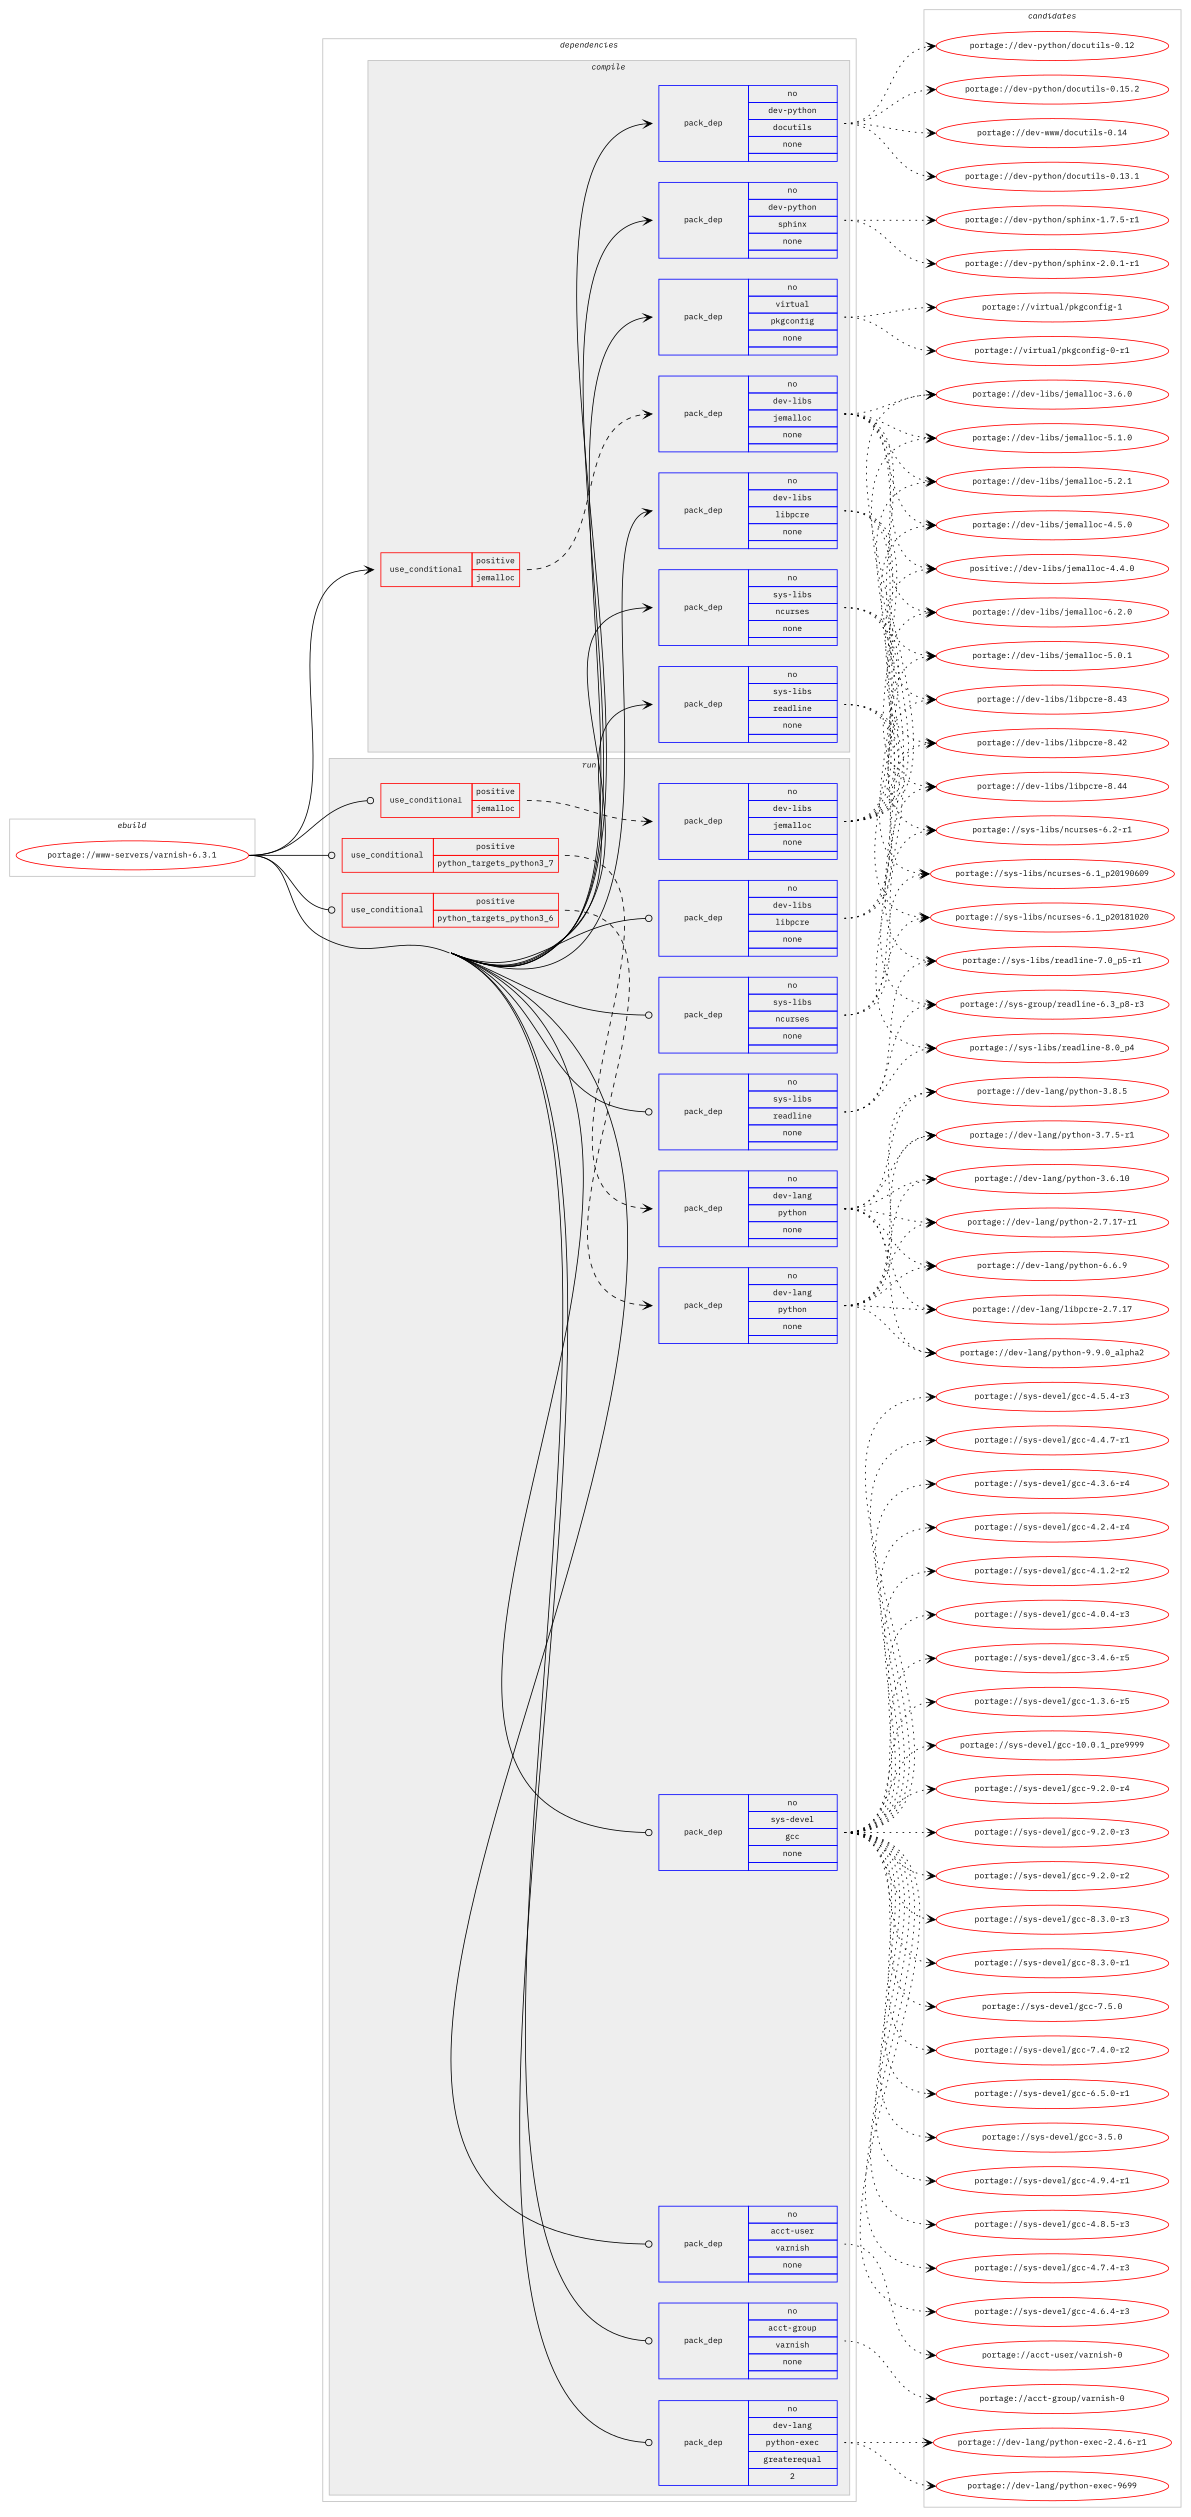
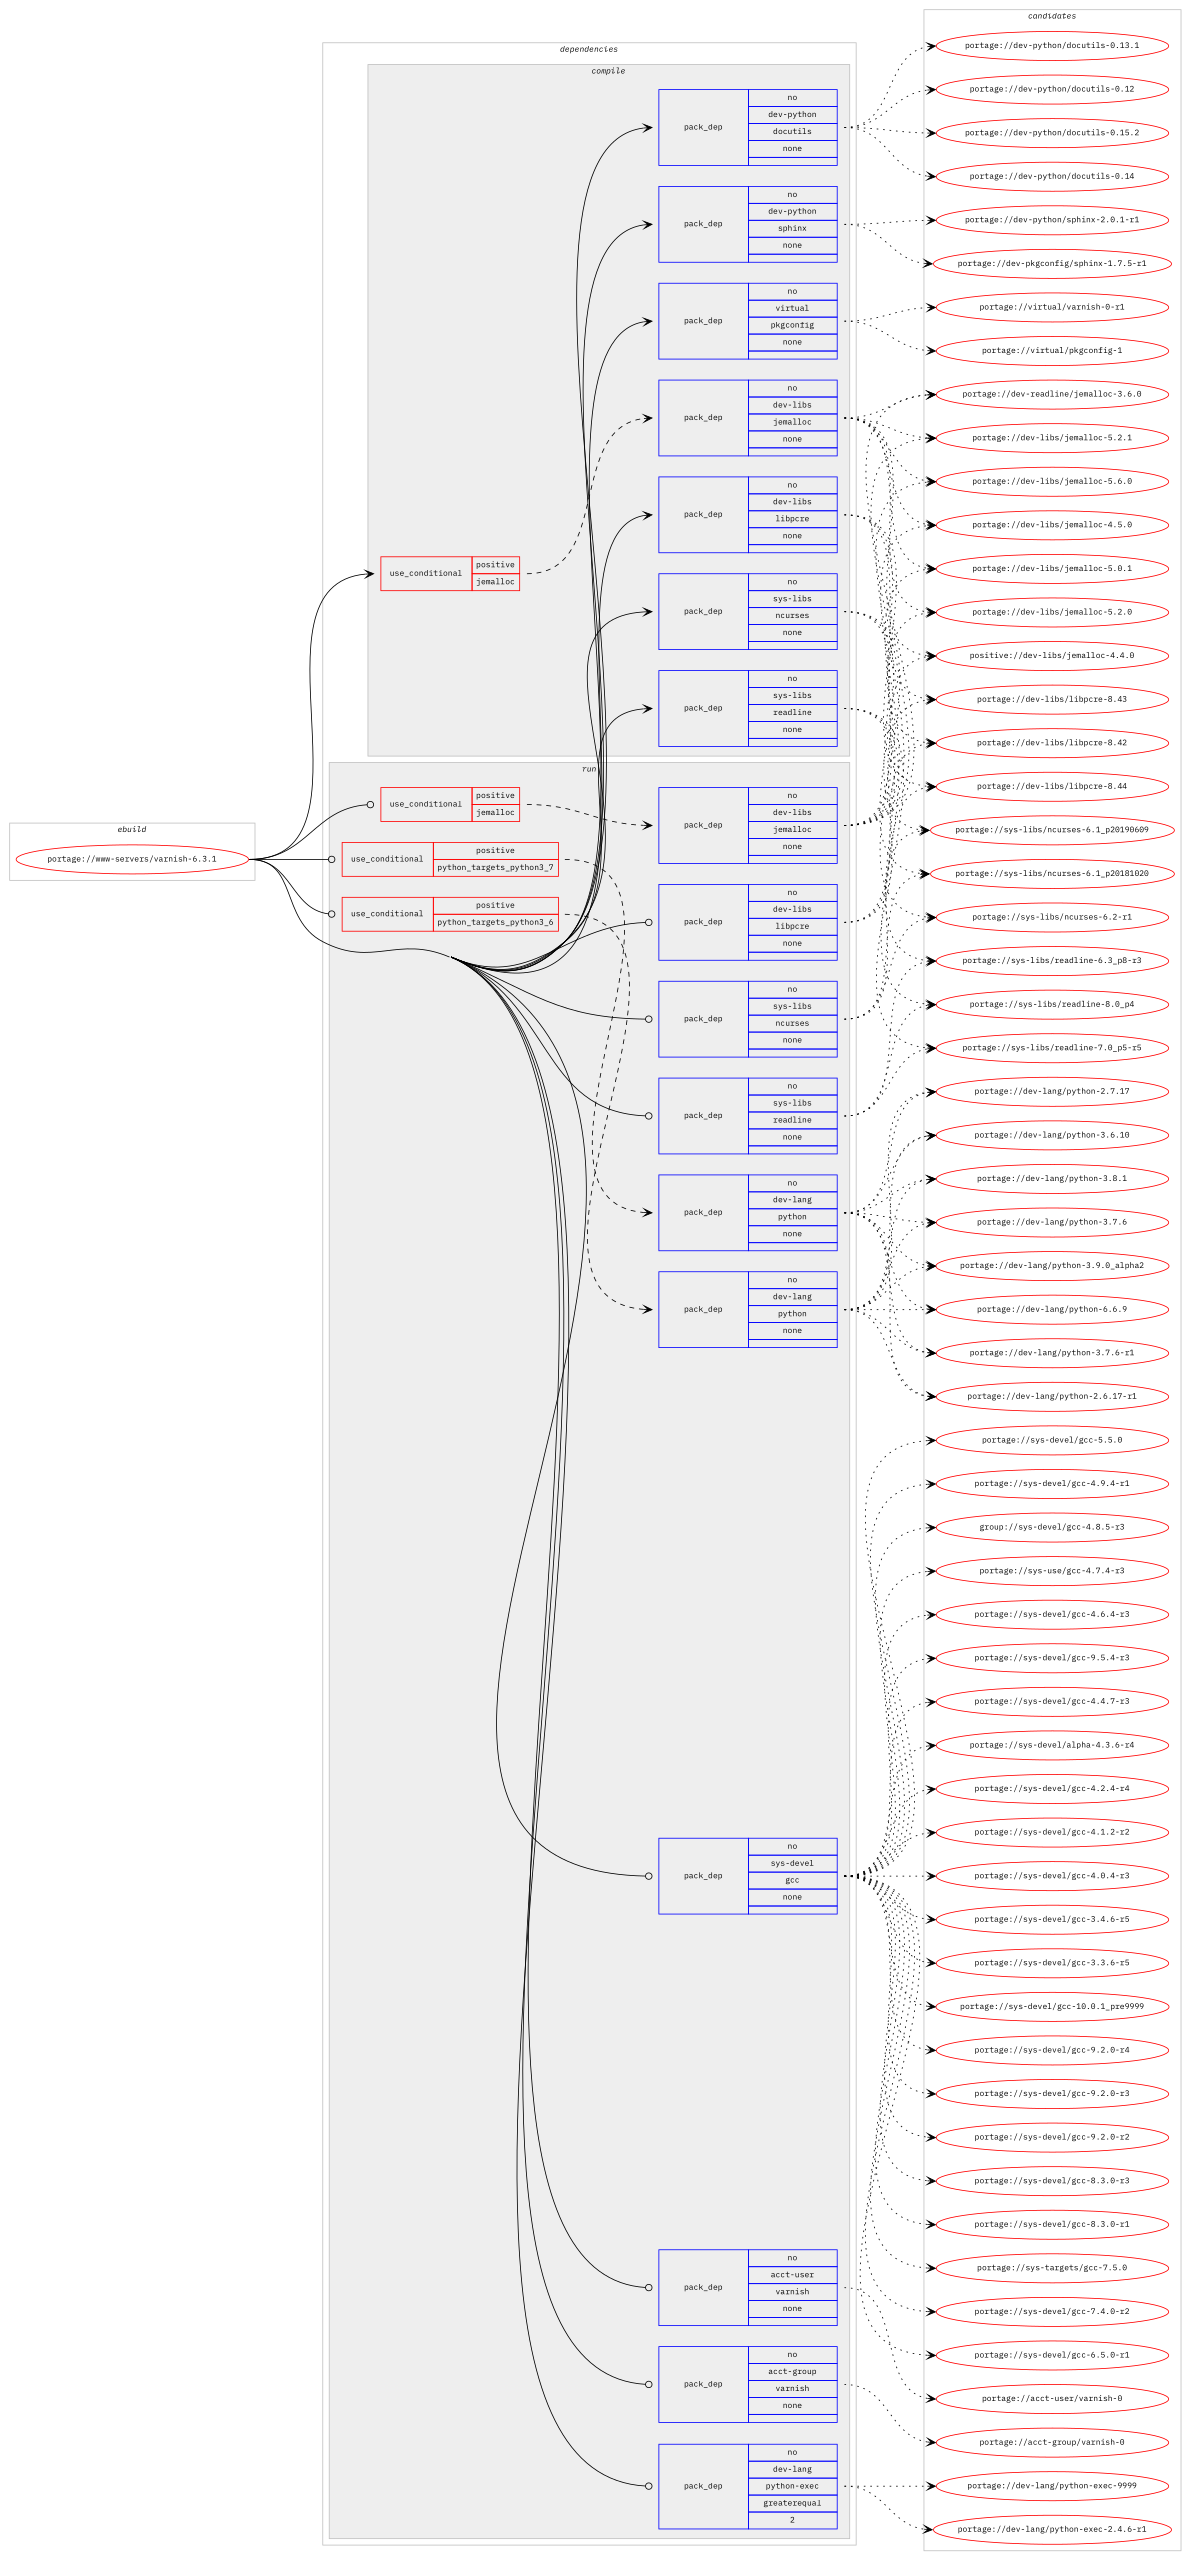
(1052, 133) -> (1052, 177)
(1052, 220) -> (1052, 264)
(1052, 351) -> (1052, 307)
(1052, 395) -> (1052, 395)
(1052, 438) -> (1052, 482)
(1052, 612) -> (1052, 612)
(1052, 961) -> (1052, 1048)
(1052, 1005) -> (1052, 961)
(1052, 1092) -> (1052, 1179)
(1052, 1135) -> (1052, 1353)
none -> (1052, 1223)
(1052, 1223) -> (1052, 1397)
(1052, 1310) -> (1052, 1092)
(1052, 1353) -> (1052, 1266)
(1052, 1397) -> (1052, 1658)
(1052, 1440) -> (1052, 1702)
(1052, 1484) -> (1052, 1745)
(1052, 1702) -> (1052, 1963)
(1052, 2007) -> (1052, 2268)
(1052, 2138) -> (1052, 1440)
(1052, 2225) -> (1052, 1528)
(1052, 2268) -> (1052, 1571)
(1052, 2486) -> (1052, 2486)
